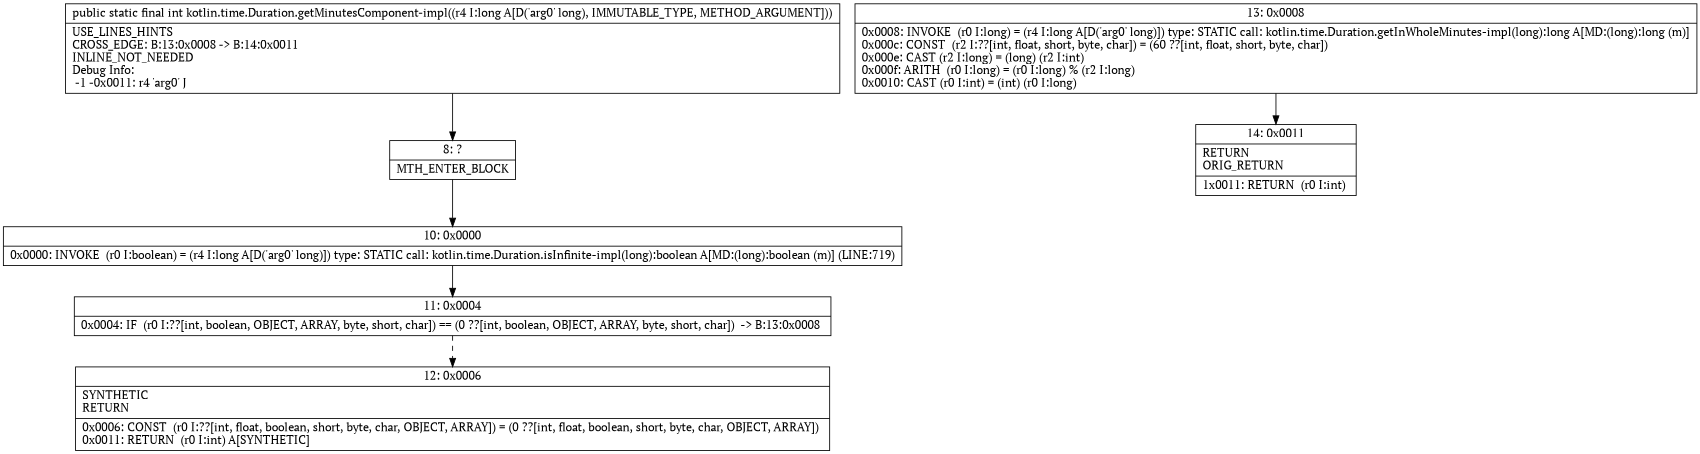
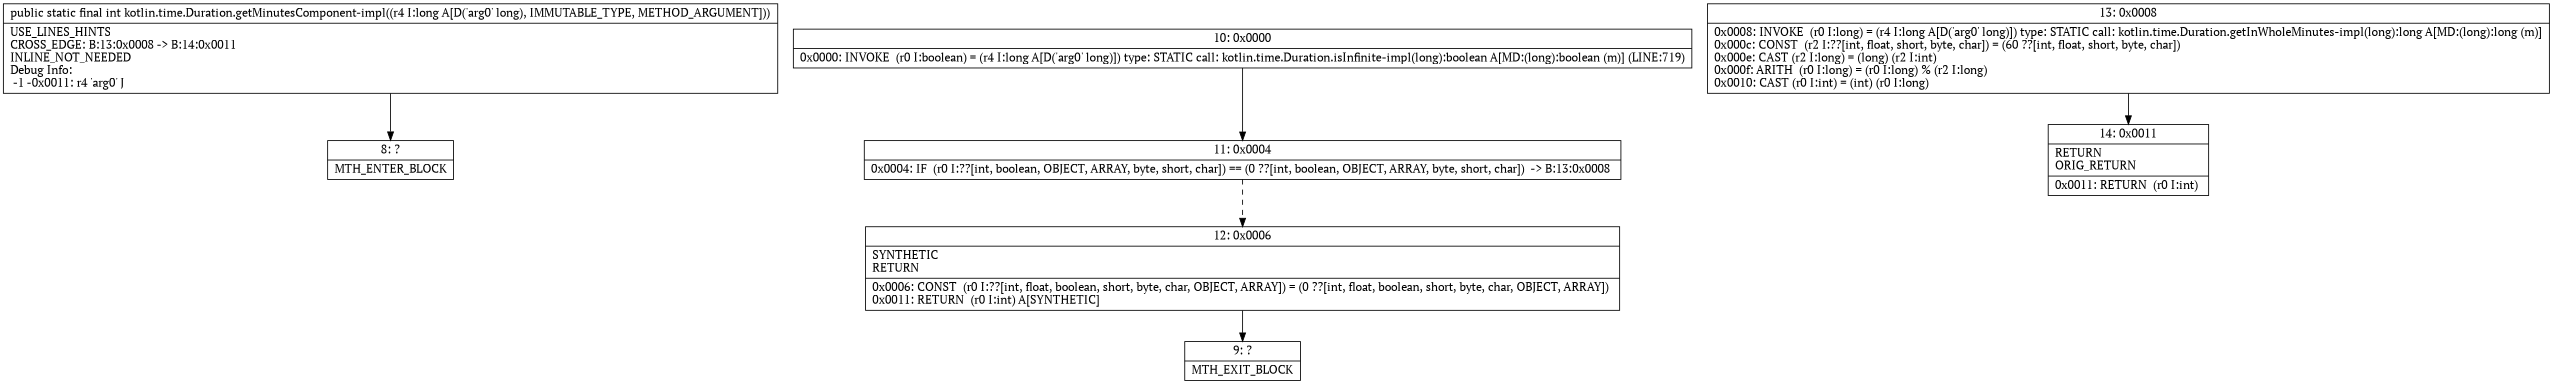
(1276, 185) -> (2128, 185)
(453, 199) -> none
none -> (1243, 361)
